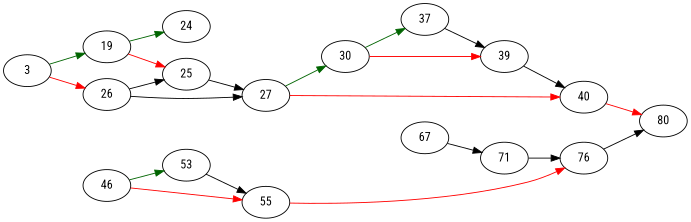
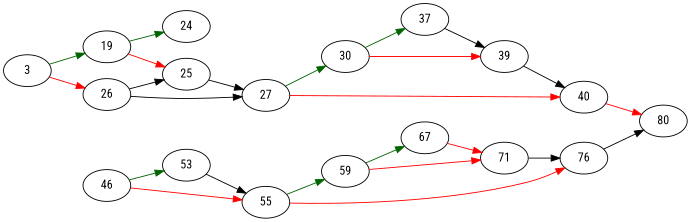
(460, 147) -> (460, 147)
none -> (345, 171)
